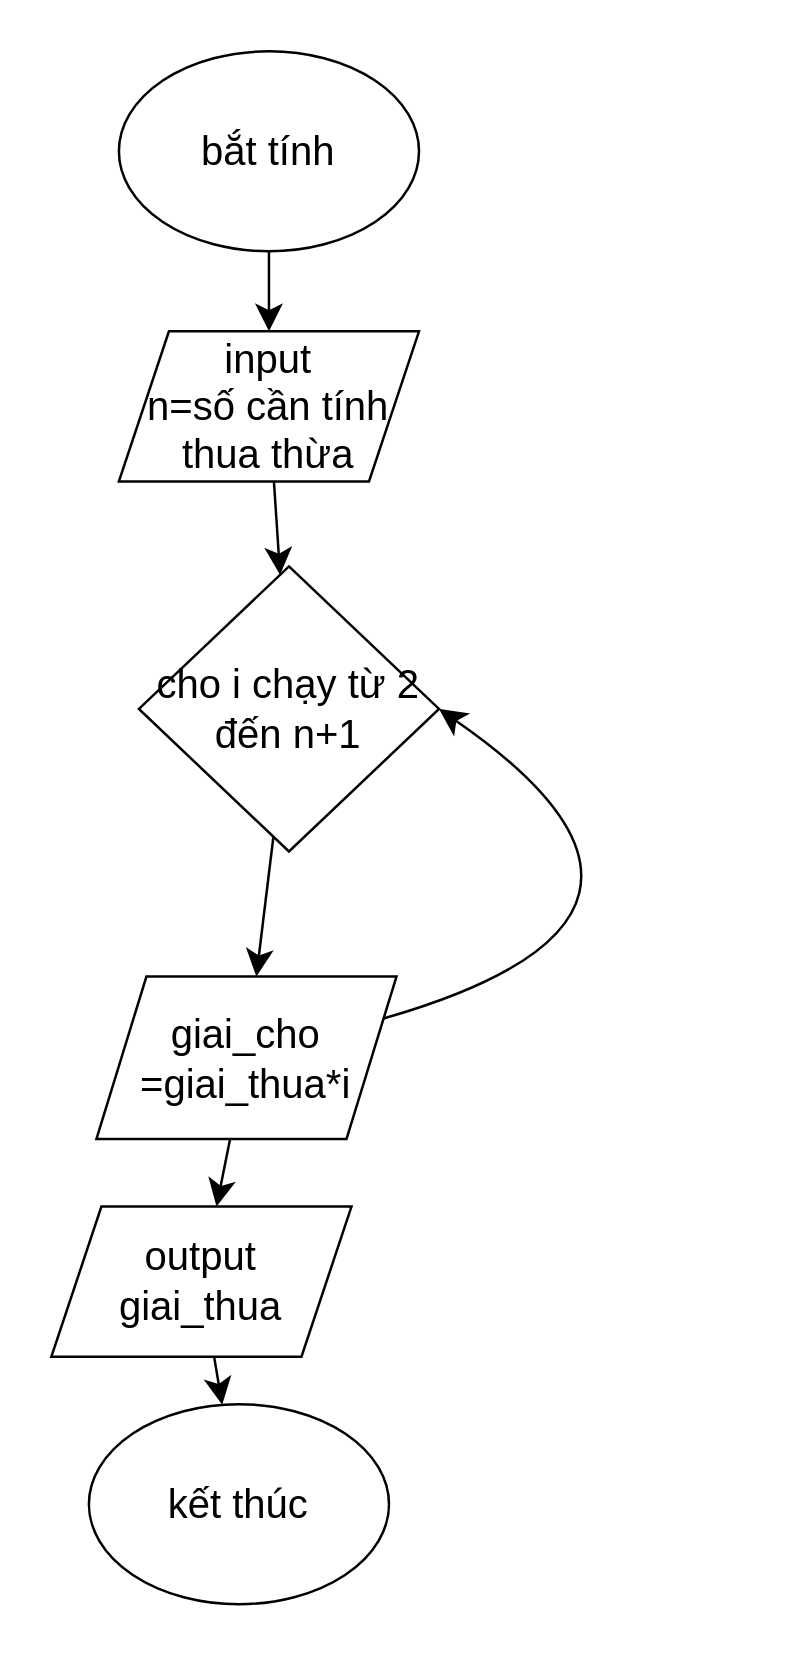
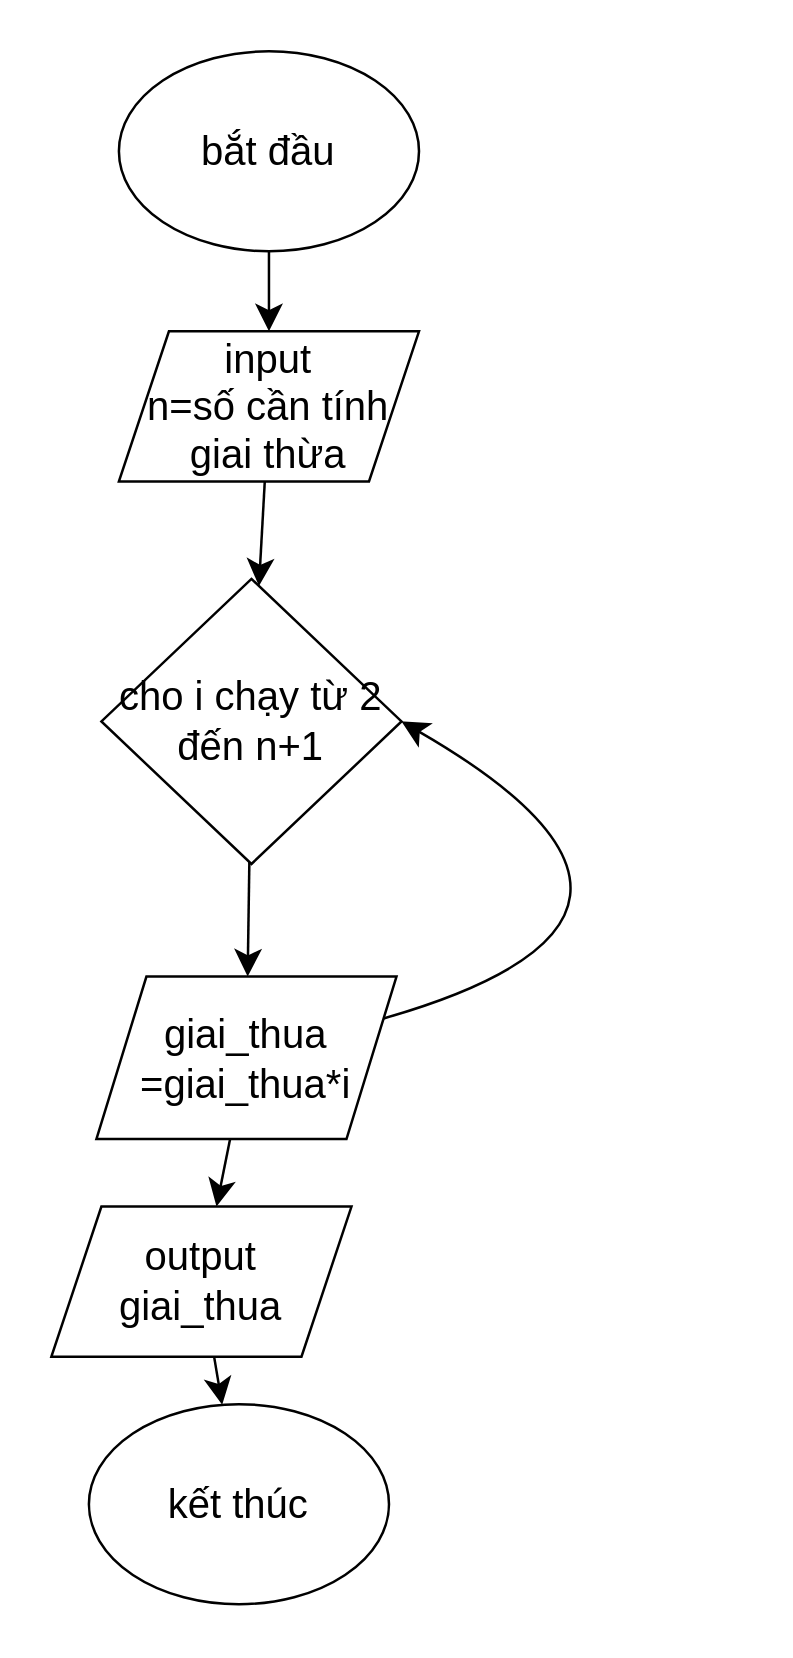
(269, 151) -> (269, 151)
(269, 406) -> (269, 406)
(289, 709) -> (251, 721)
(246, 1059) -> (246, 1059)
